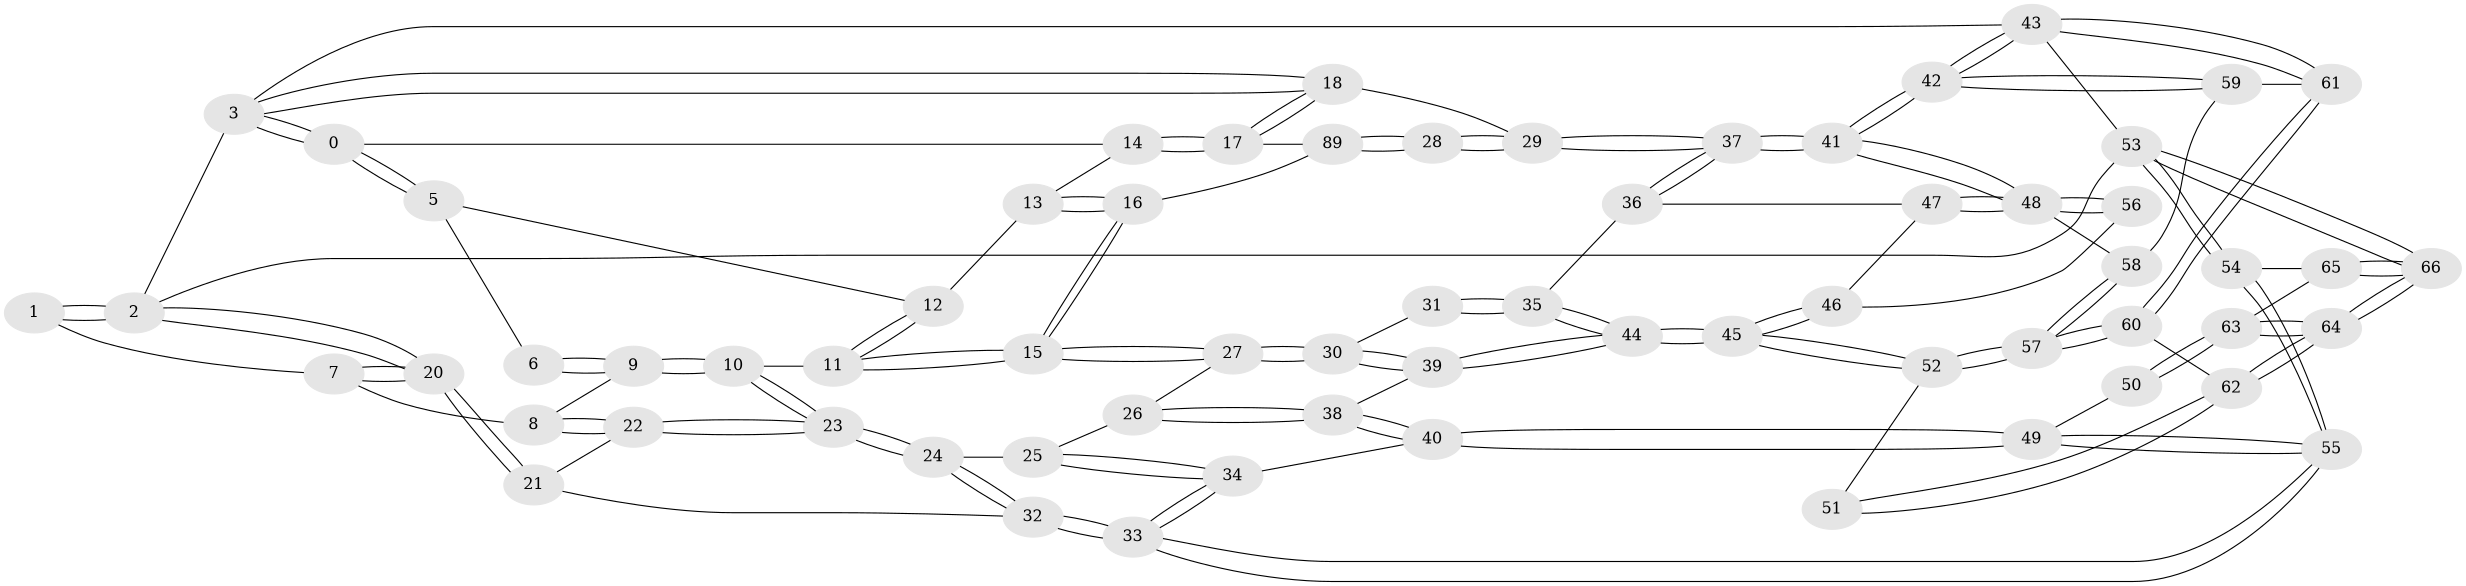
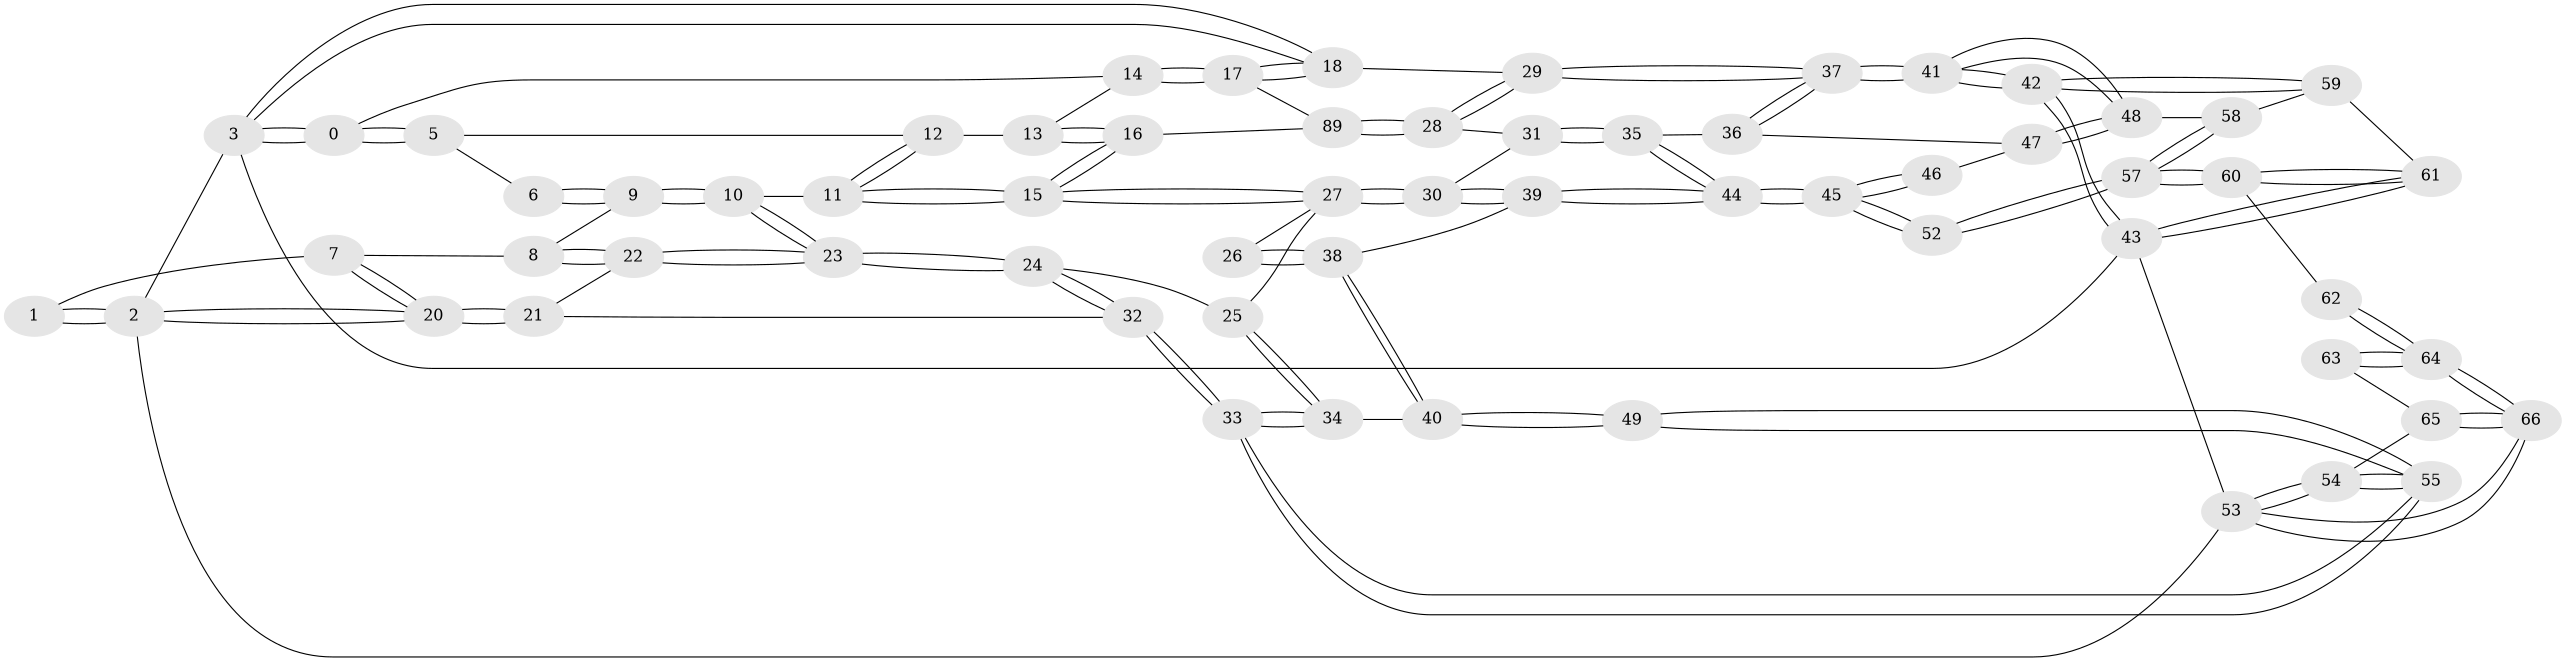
none -> (1483, 131)
(2132, 206) -> none
(2132, 386) -> none
(1083, 436) -> (1283, 257)
(1832, 509) -> none
